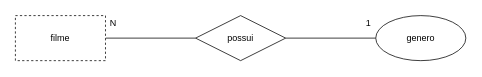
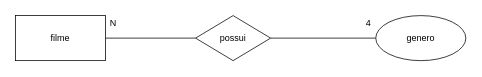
(368, 23) -> (368, 23)
(60, 38) -> (60, 38)
(240, 38) -> (233, 38)
